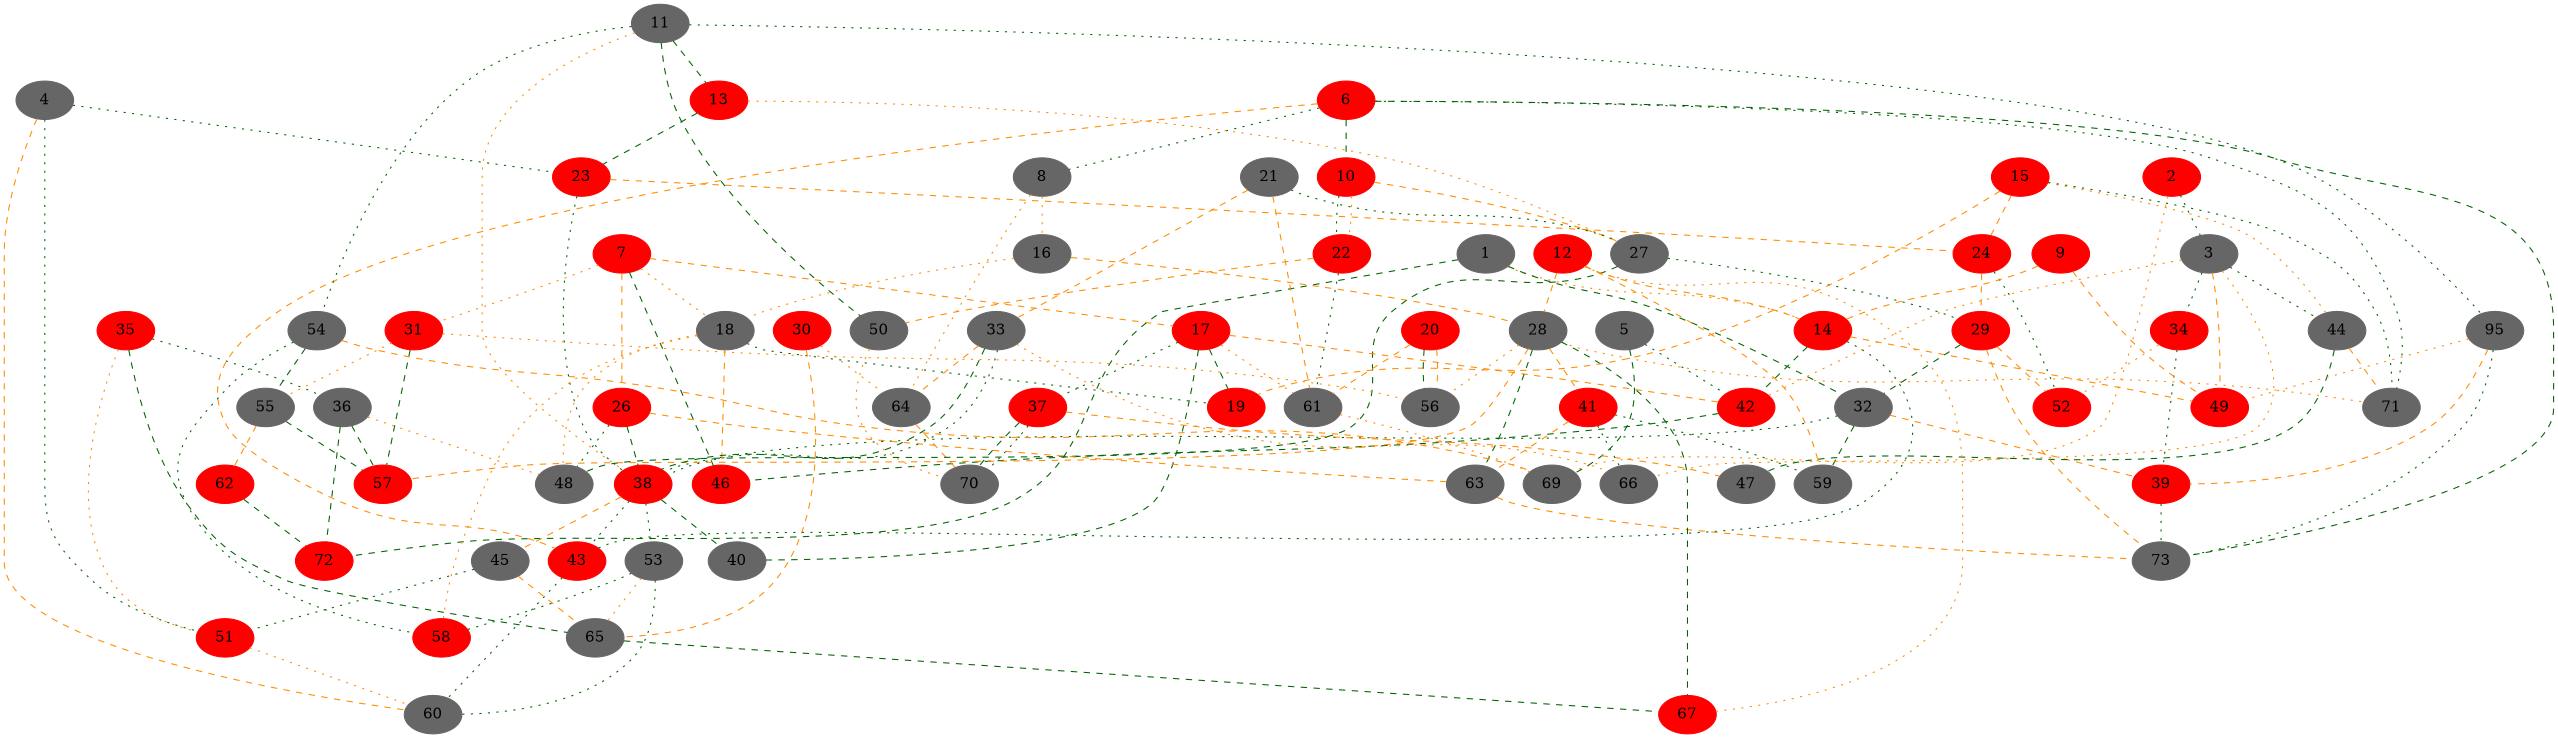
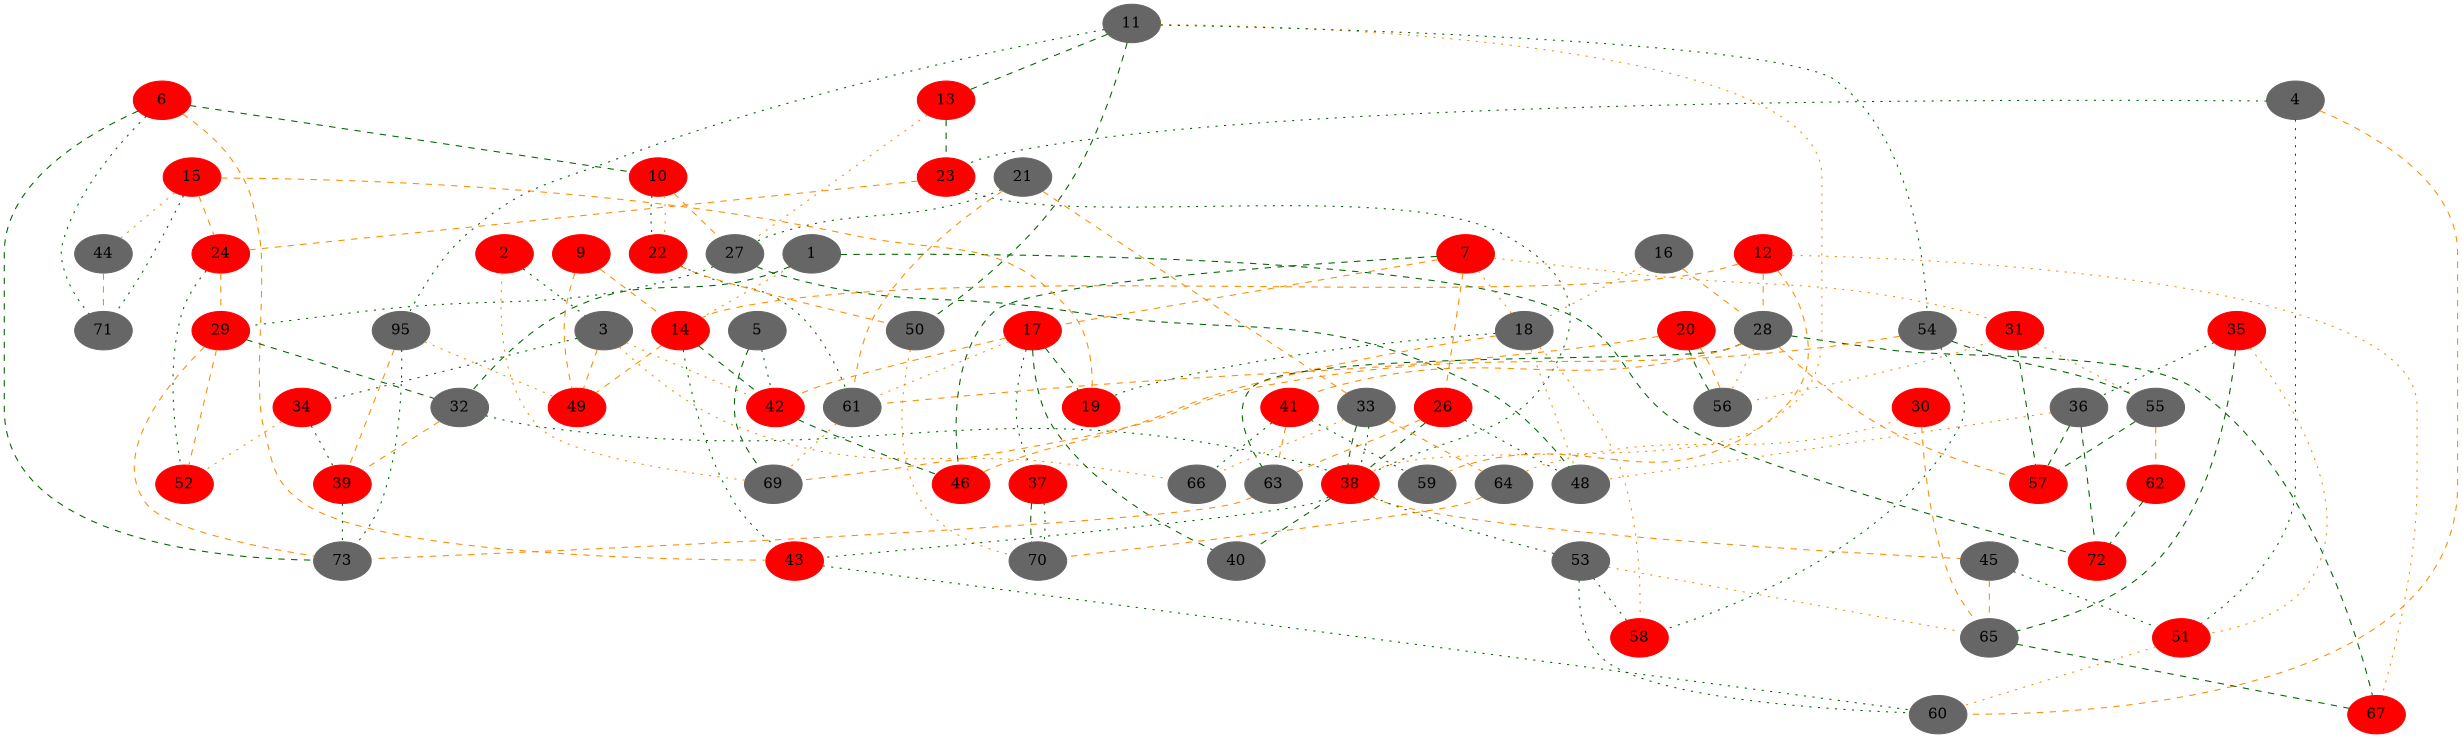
(1042, 177) -> none
(2273, 292) -> none
(1961, 381) -> none
(1843, 446) -> none
(1746, 484) -> none
